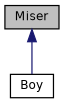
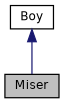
(32, 58) -> (32, 58)
